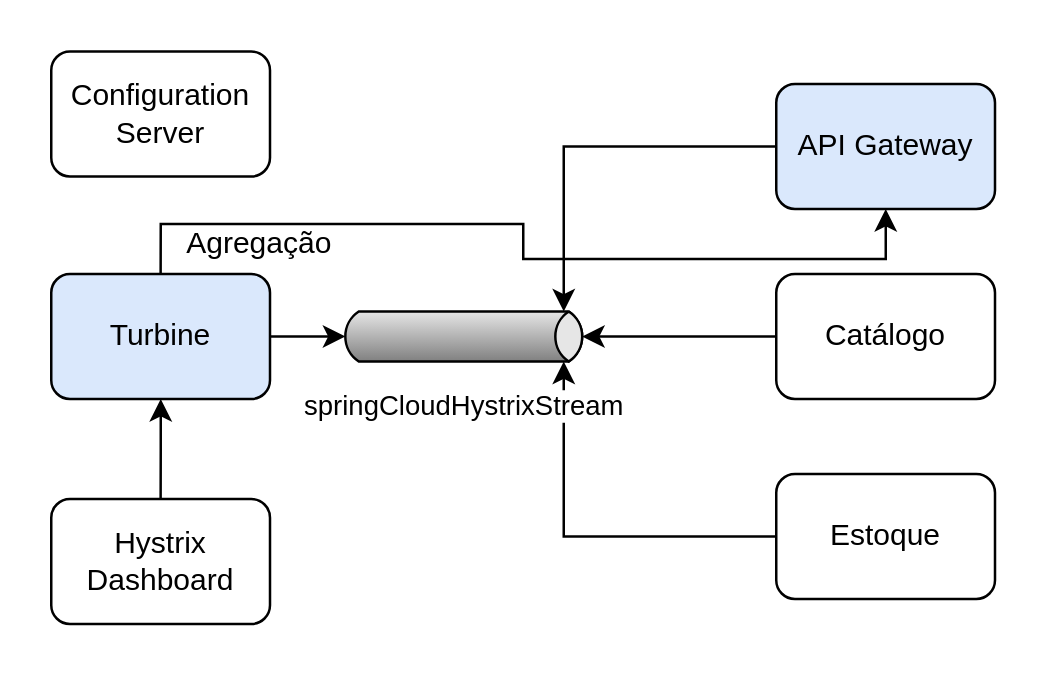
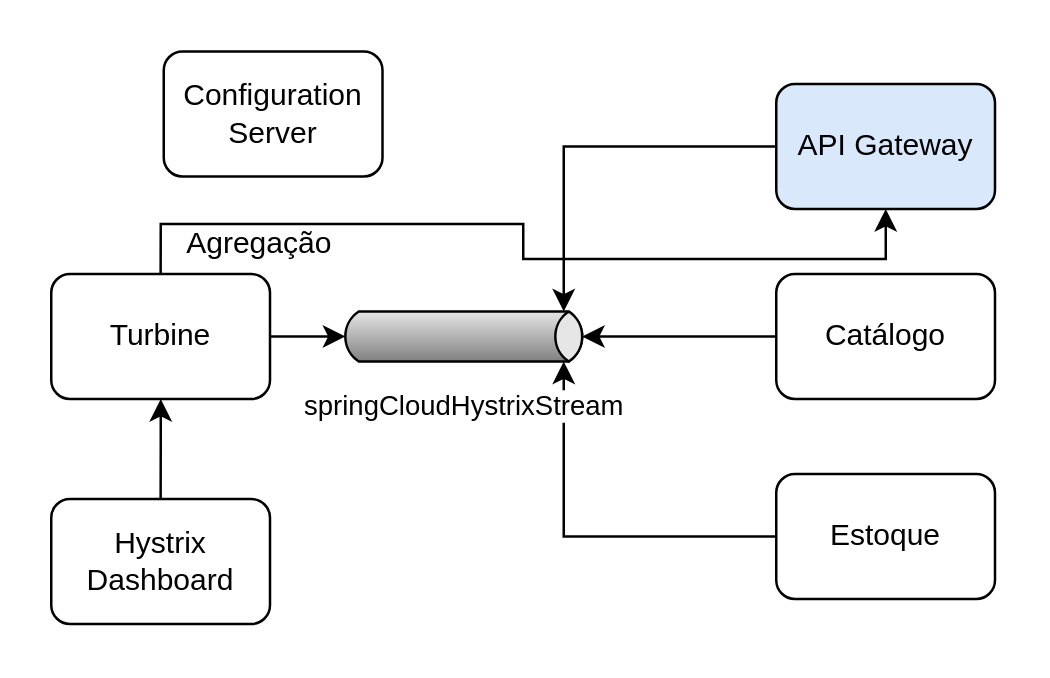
(161, 114) -> (273, 114)
(161, 336) -> (161, 336)
